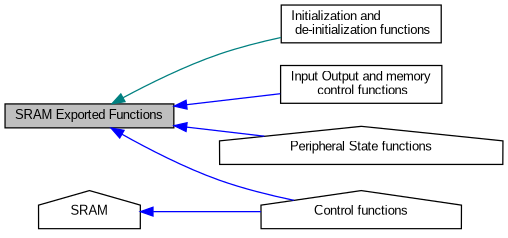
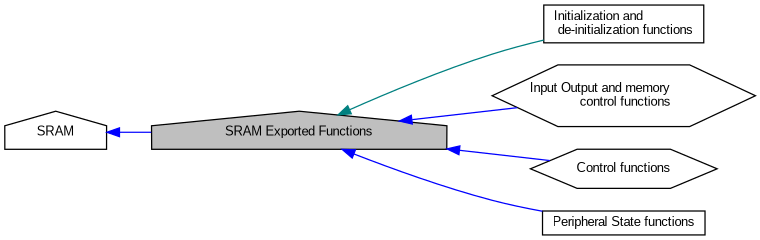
(361, 84) -> (624, 96)
(89, 116) -> (299, 132)
(361, 147) -> (624, 223)
(207, 212) -> (135, 132)
(361, 212) -> (624, 169)
